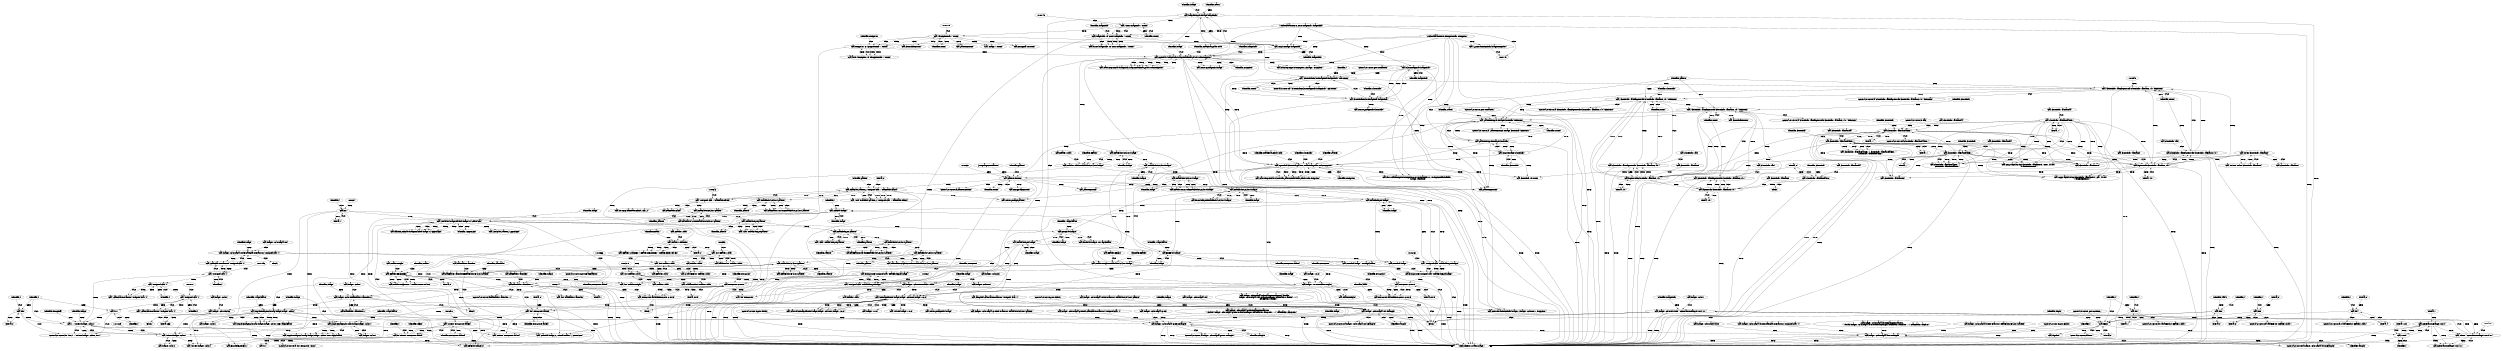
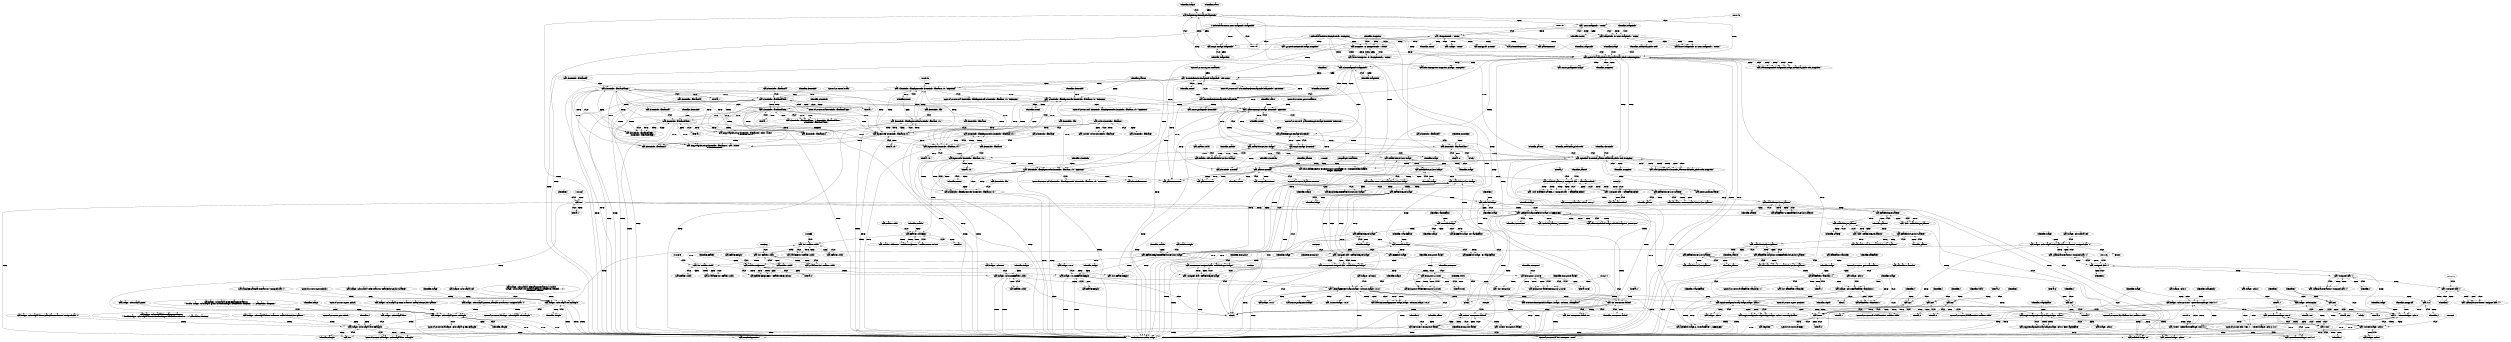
(1495, 52) -> (1280, 38)
(1489, 165) -> (1367, 145)
(1665, 171) -> (1175, 138)
none -> (1576, 316)
(1775, 330) -> (382, 322)
